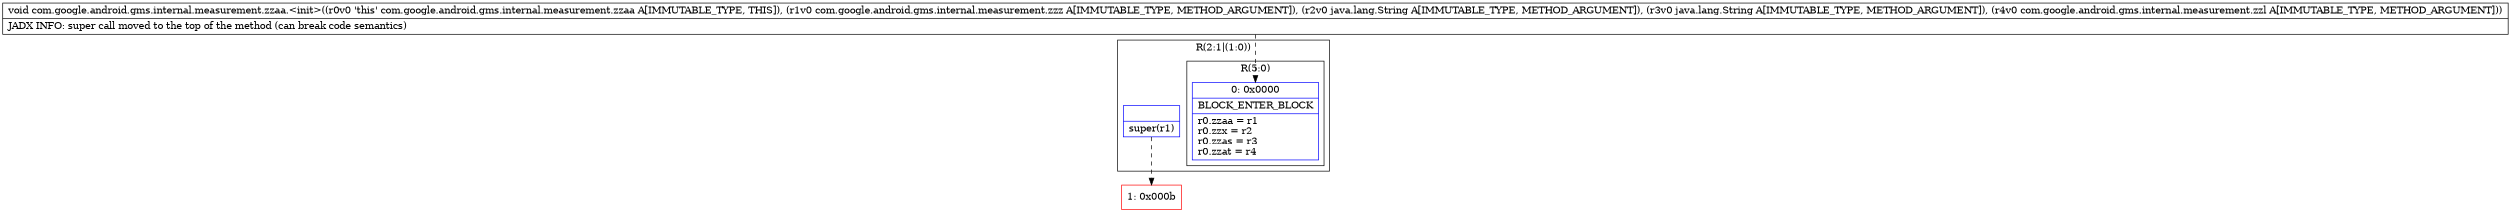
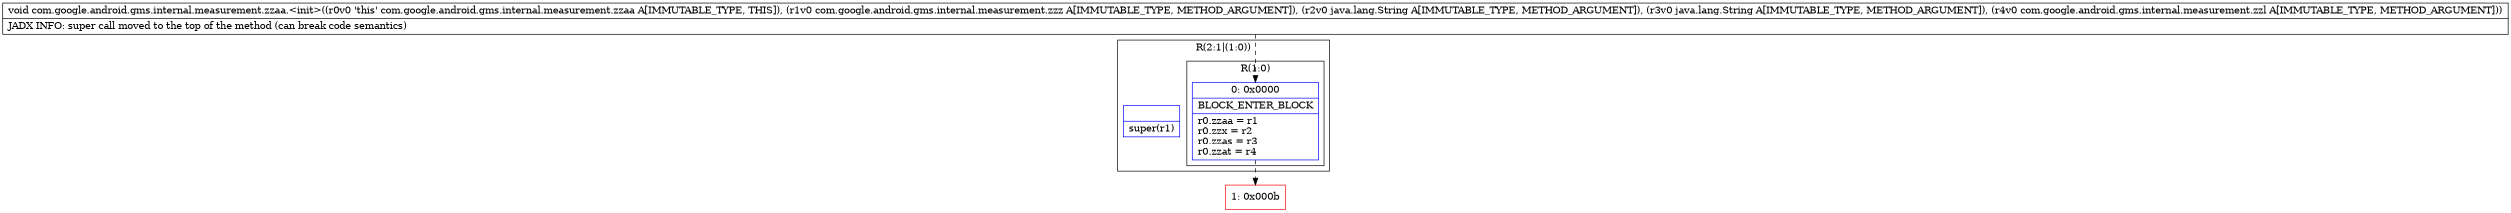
(1255, 69) -> (1255, 69)
(1152, 158) -> (1255, 169)
